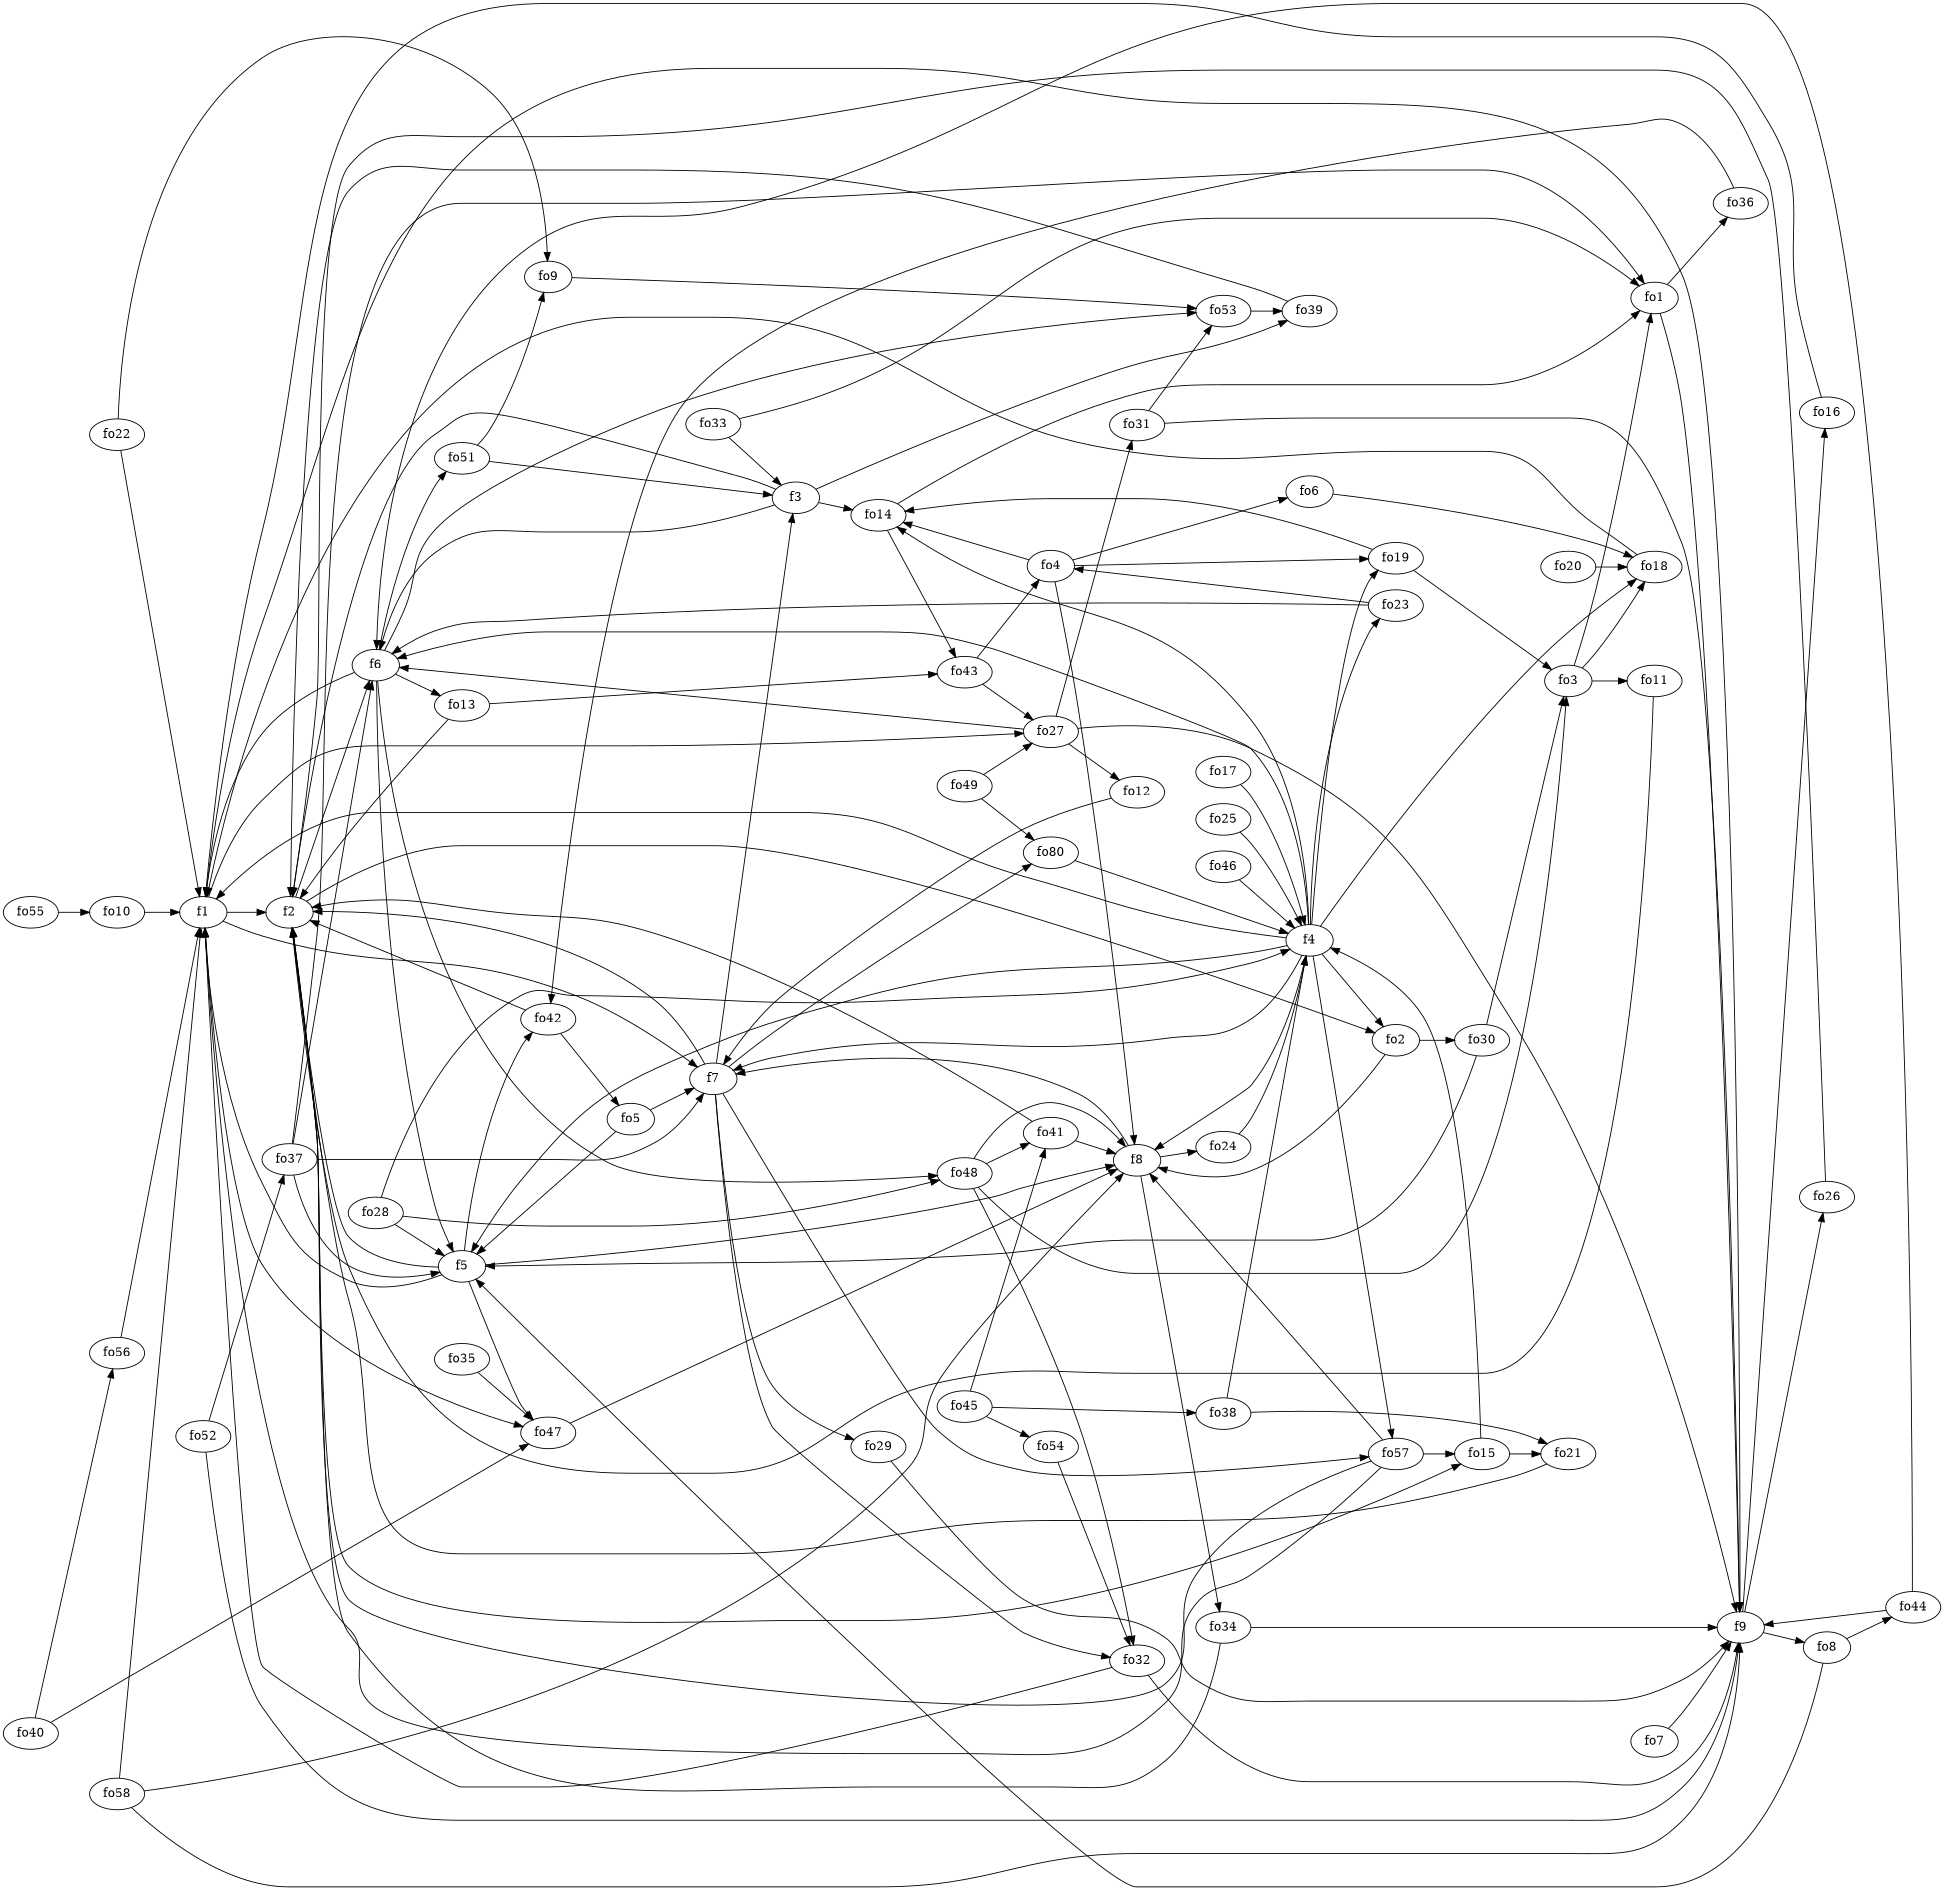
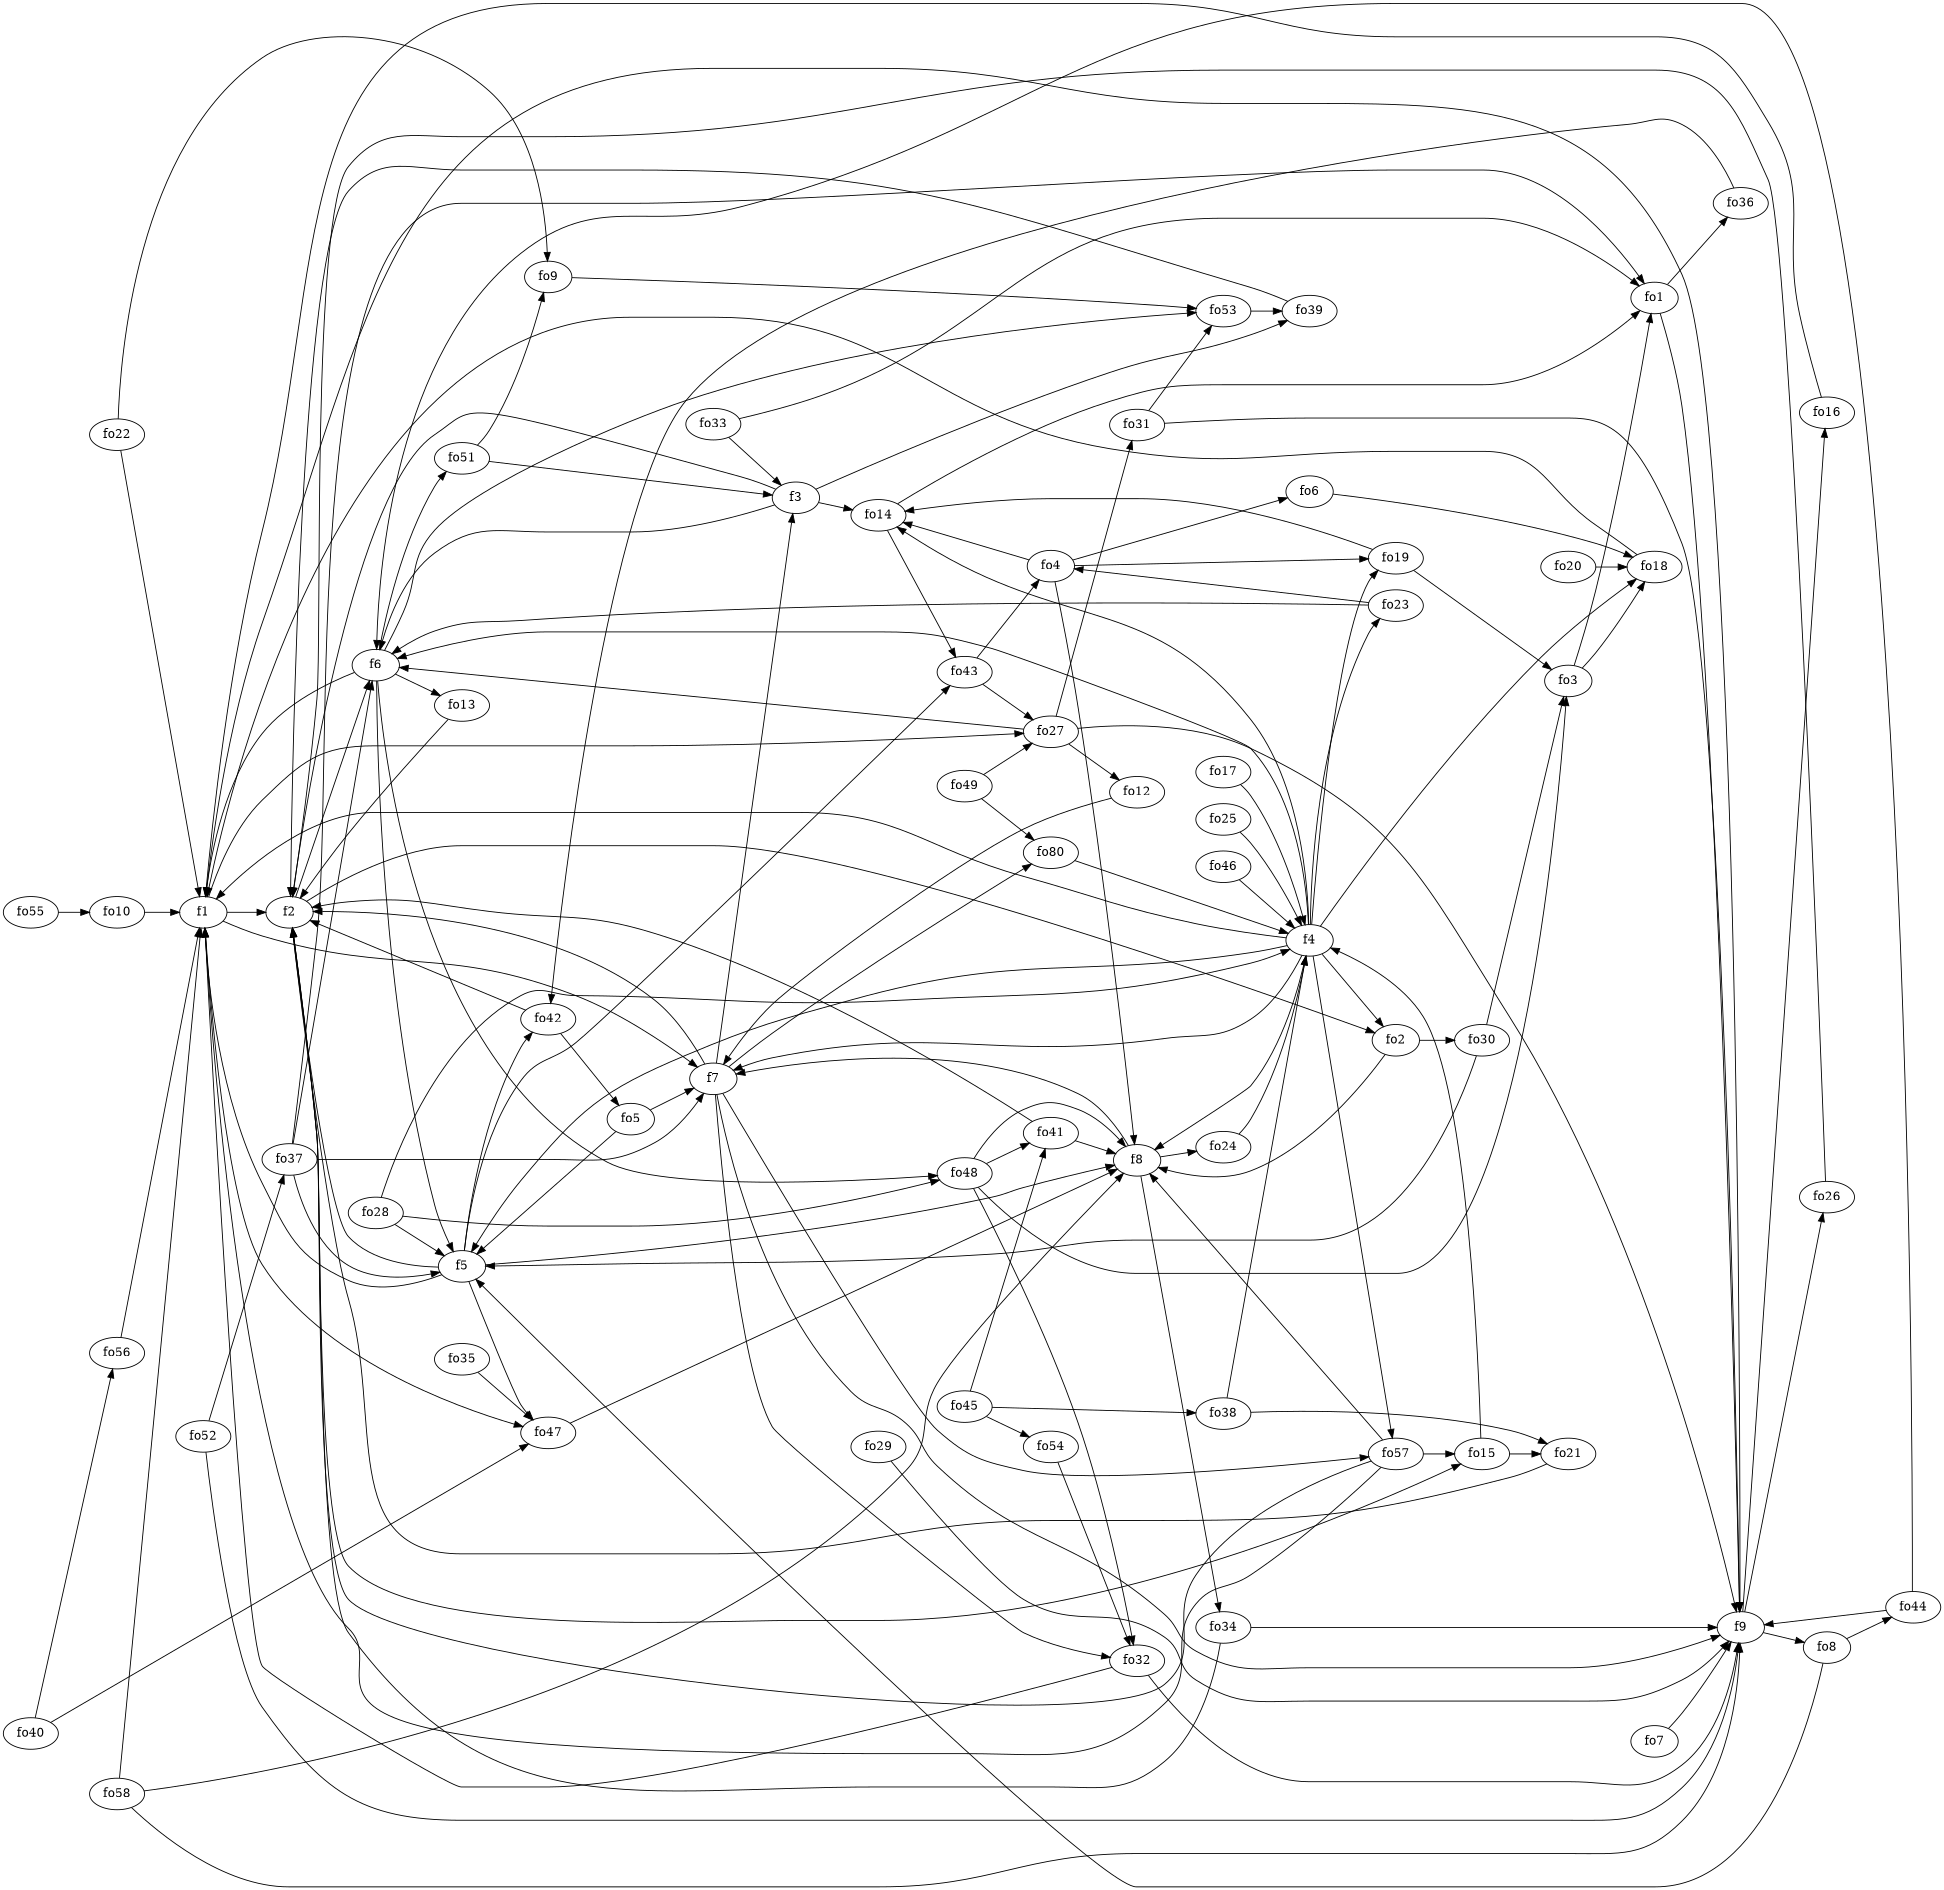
(1655, 681) -> none
(709, 689) -> (671, 954)
(747, 1316) -> (1077, 1555)
